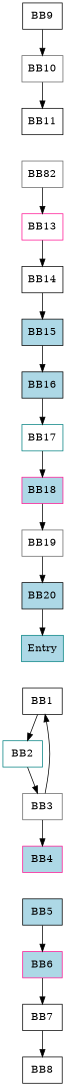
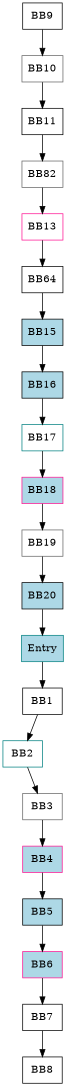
none -> (42, 144)
(42, 280) -> (42, 280)
(50, 758) -> (42, 671)
none -> (42, 882)
